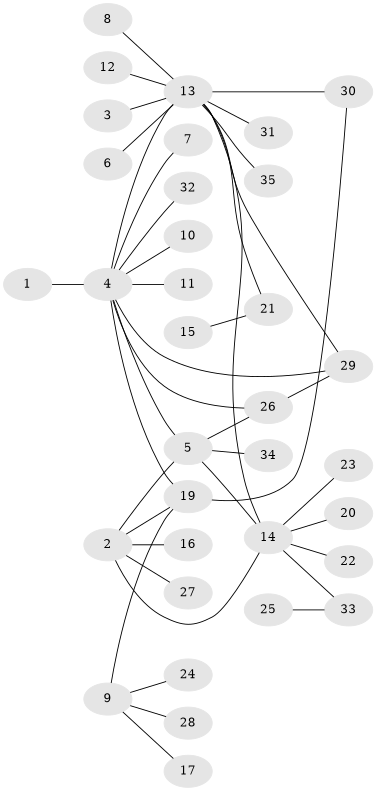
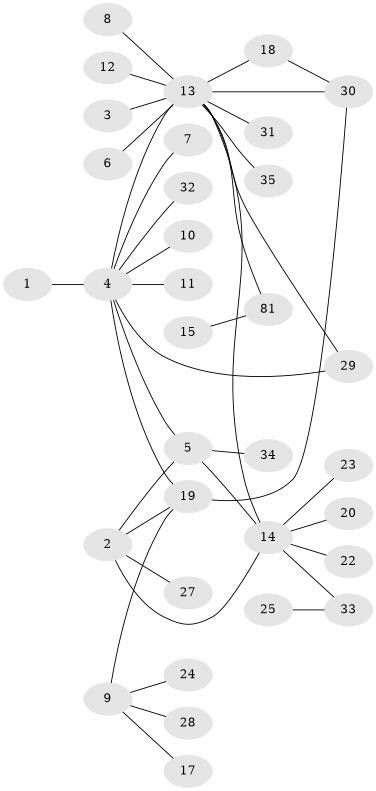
none -> (268, 51)
(268, 309) -> (268, 309)
(268, 407) -> none
(188, 545) -> none
